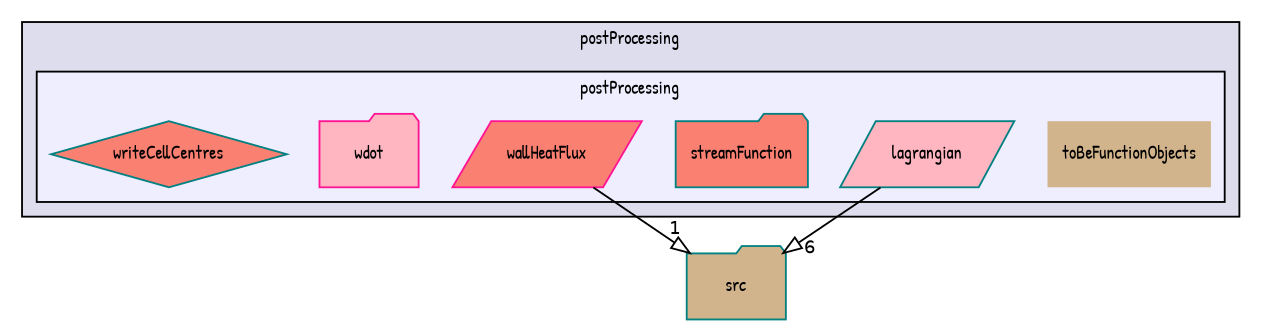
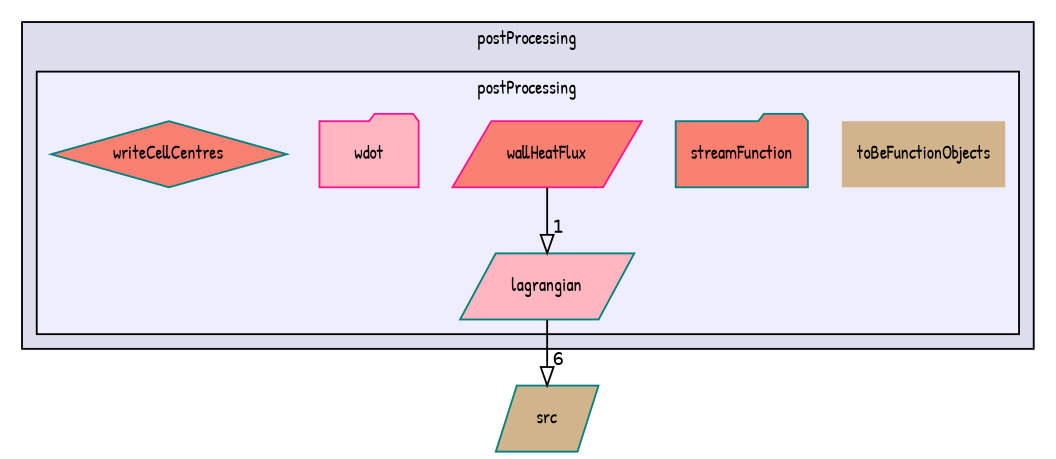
(654, 229) -> (547, 211)
(736, 286) -> (547, 419)
